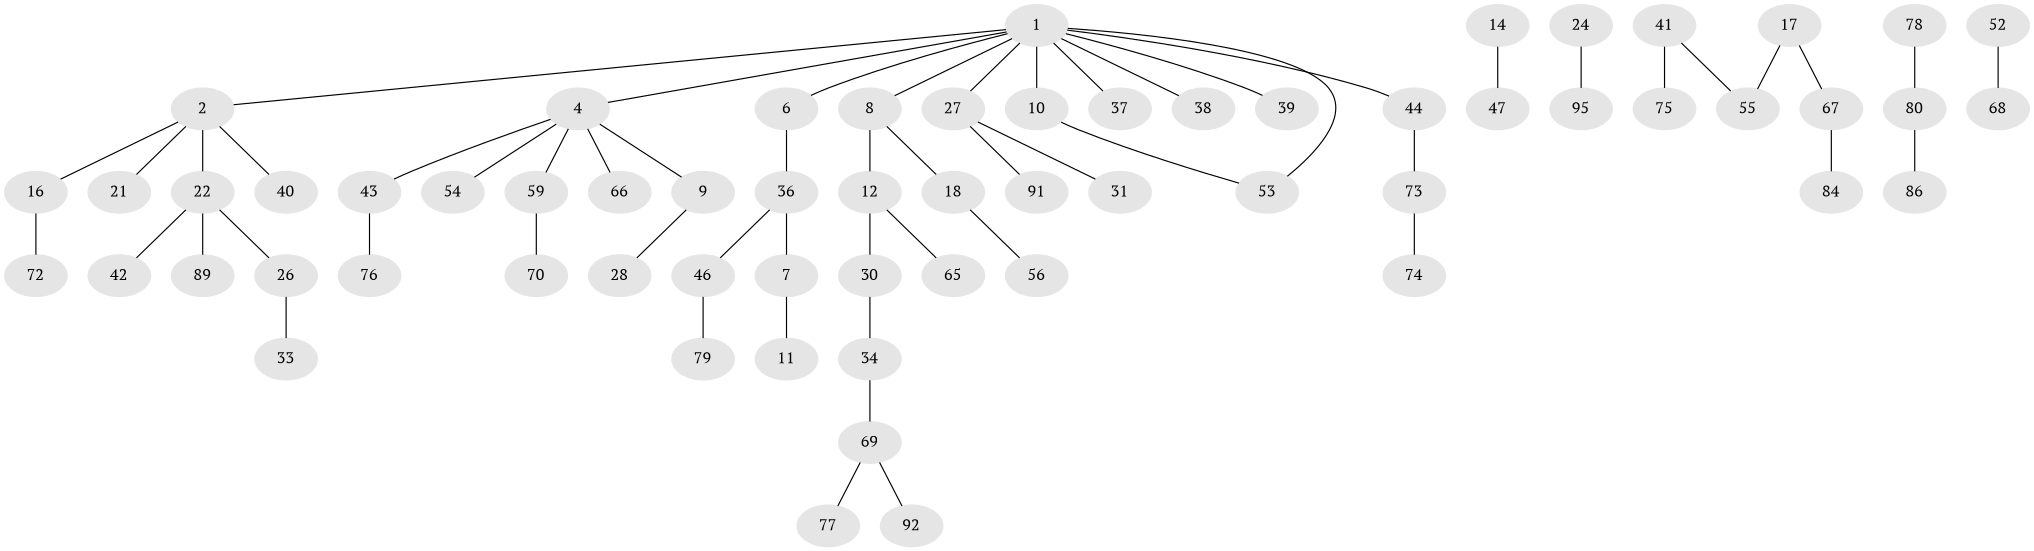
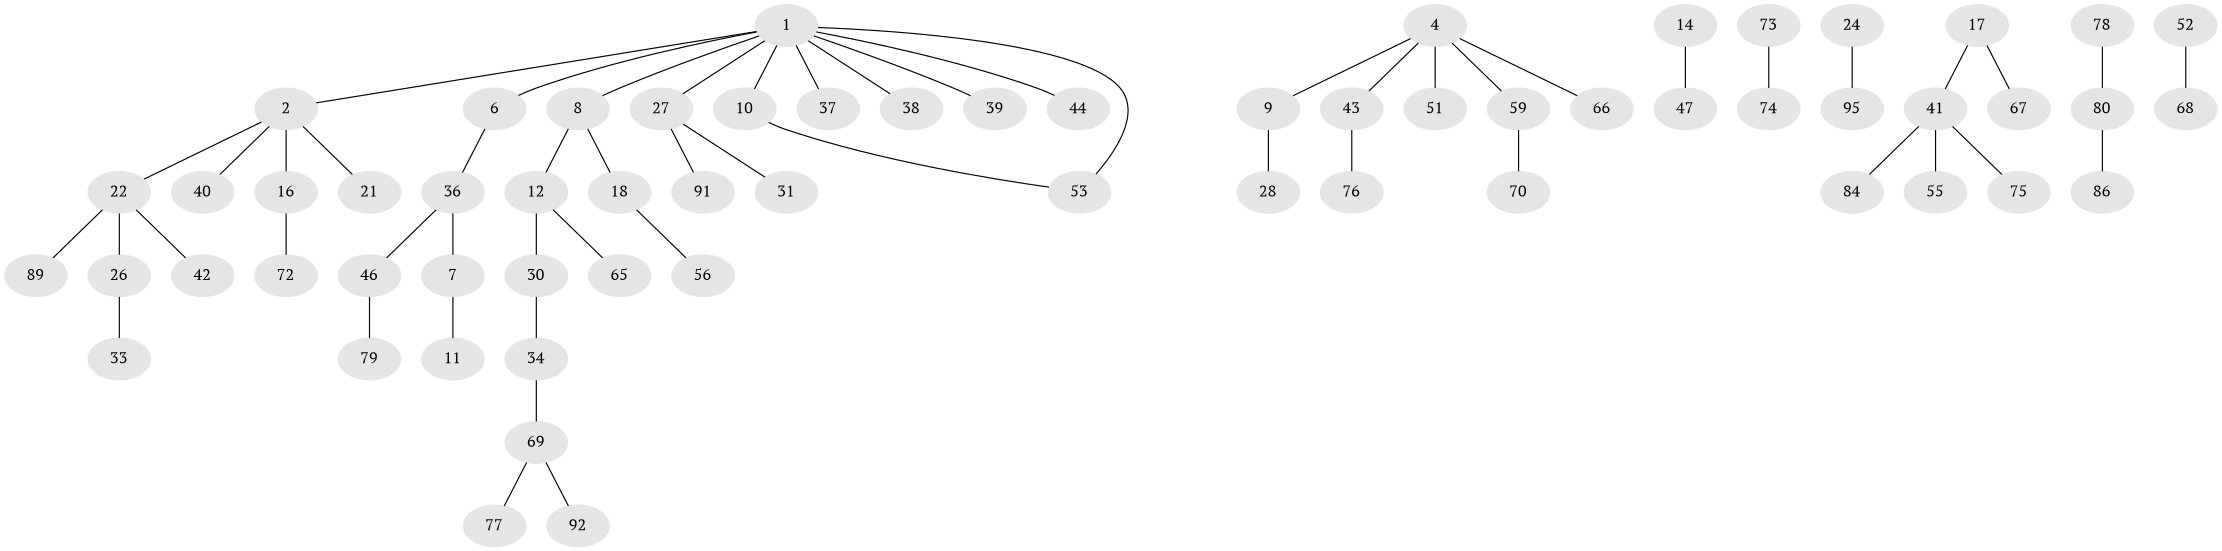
(807, 67) -> none
(1769, 67) -> (1956, 67)
(1414, 151) -> none
(1831, 151) -> (1894, 150)
(453, 192) -> (1435, 109)
